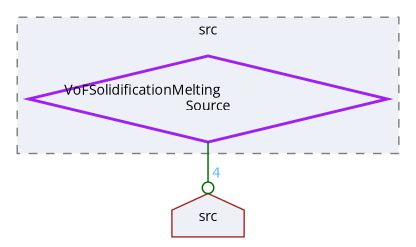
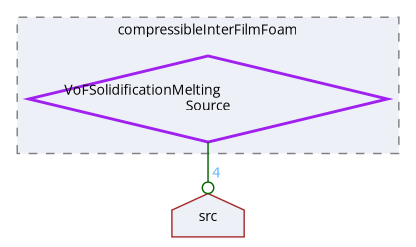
(208, 31) -> (208, 31)
